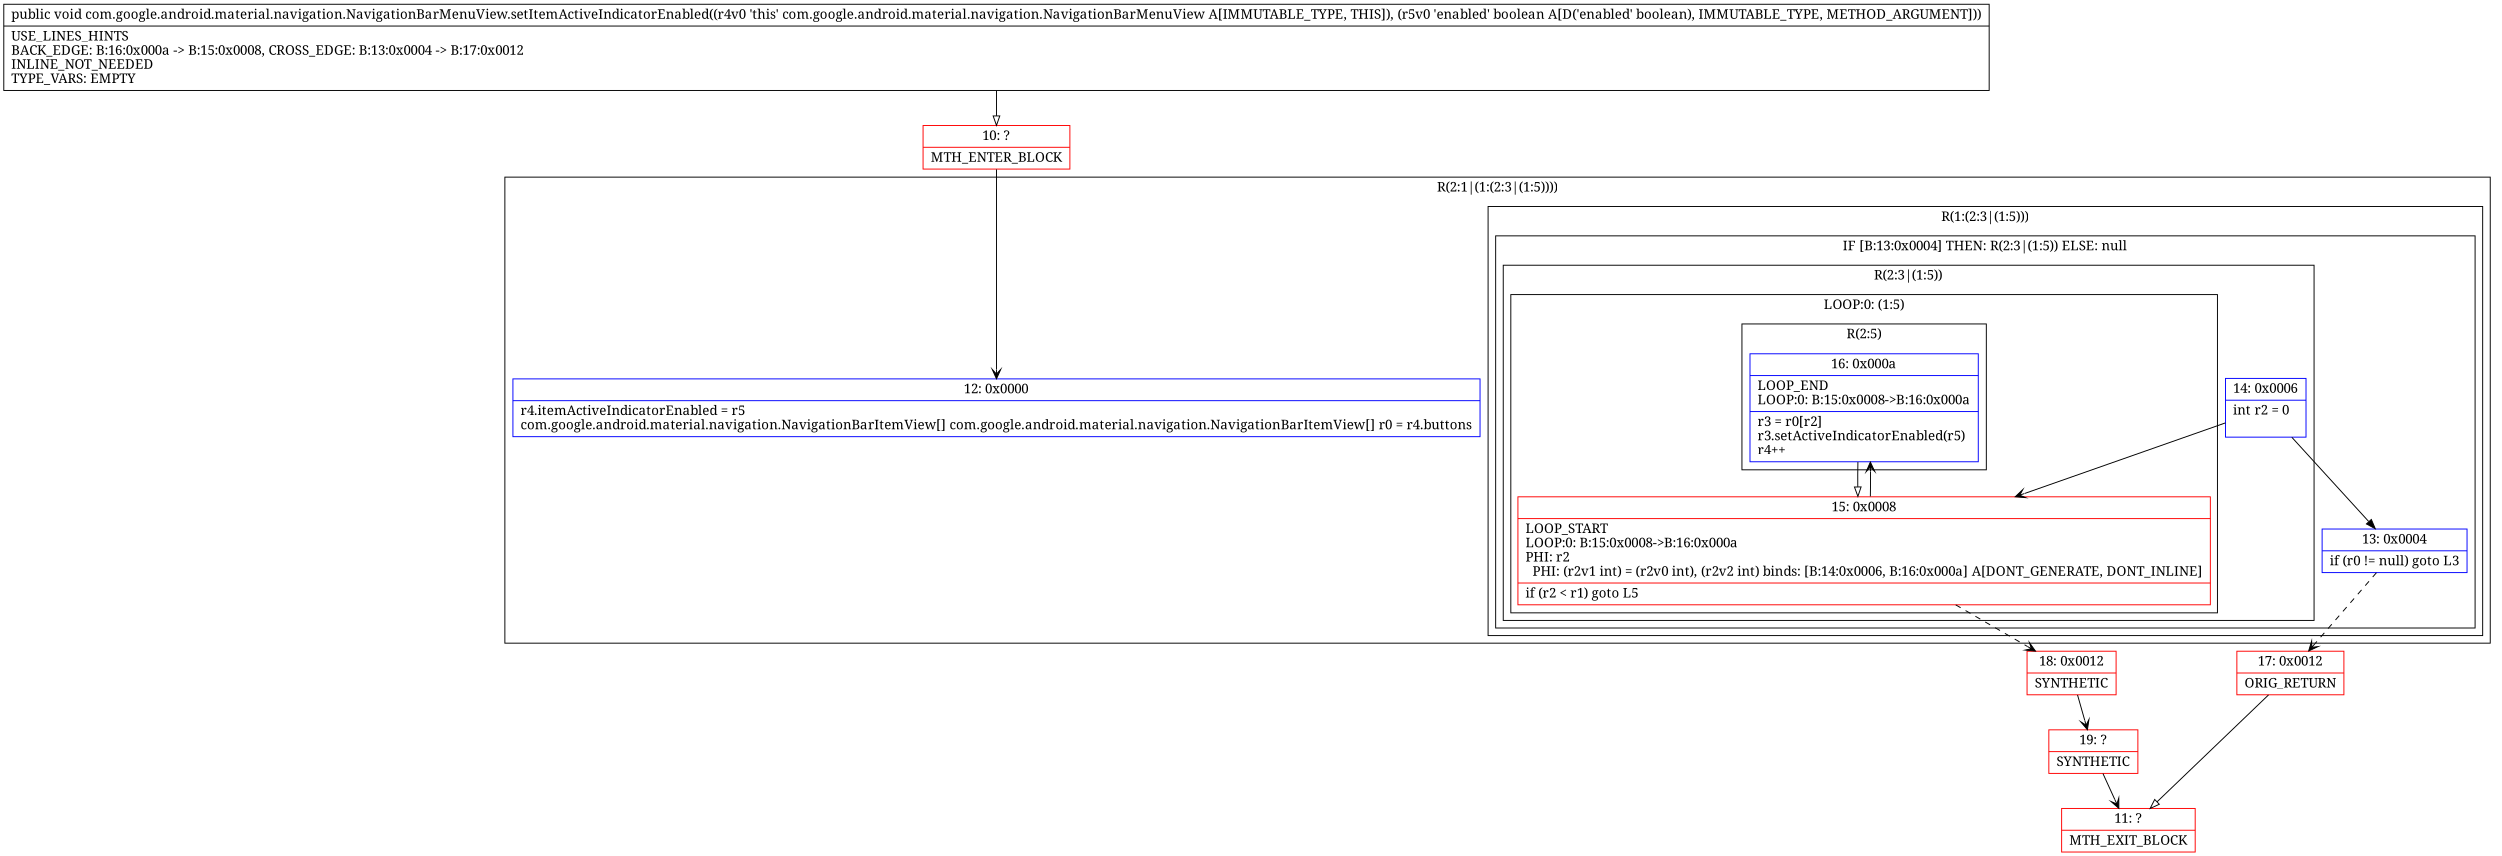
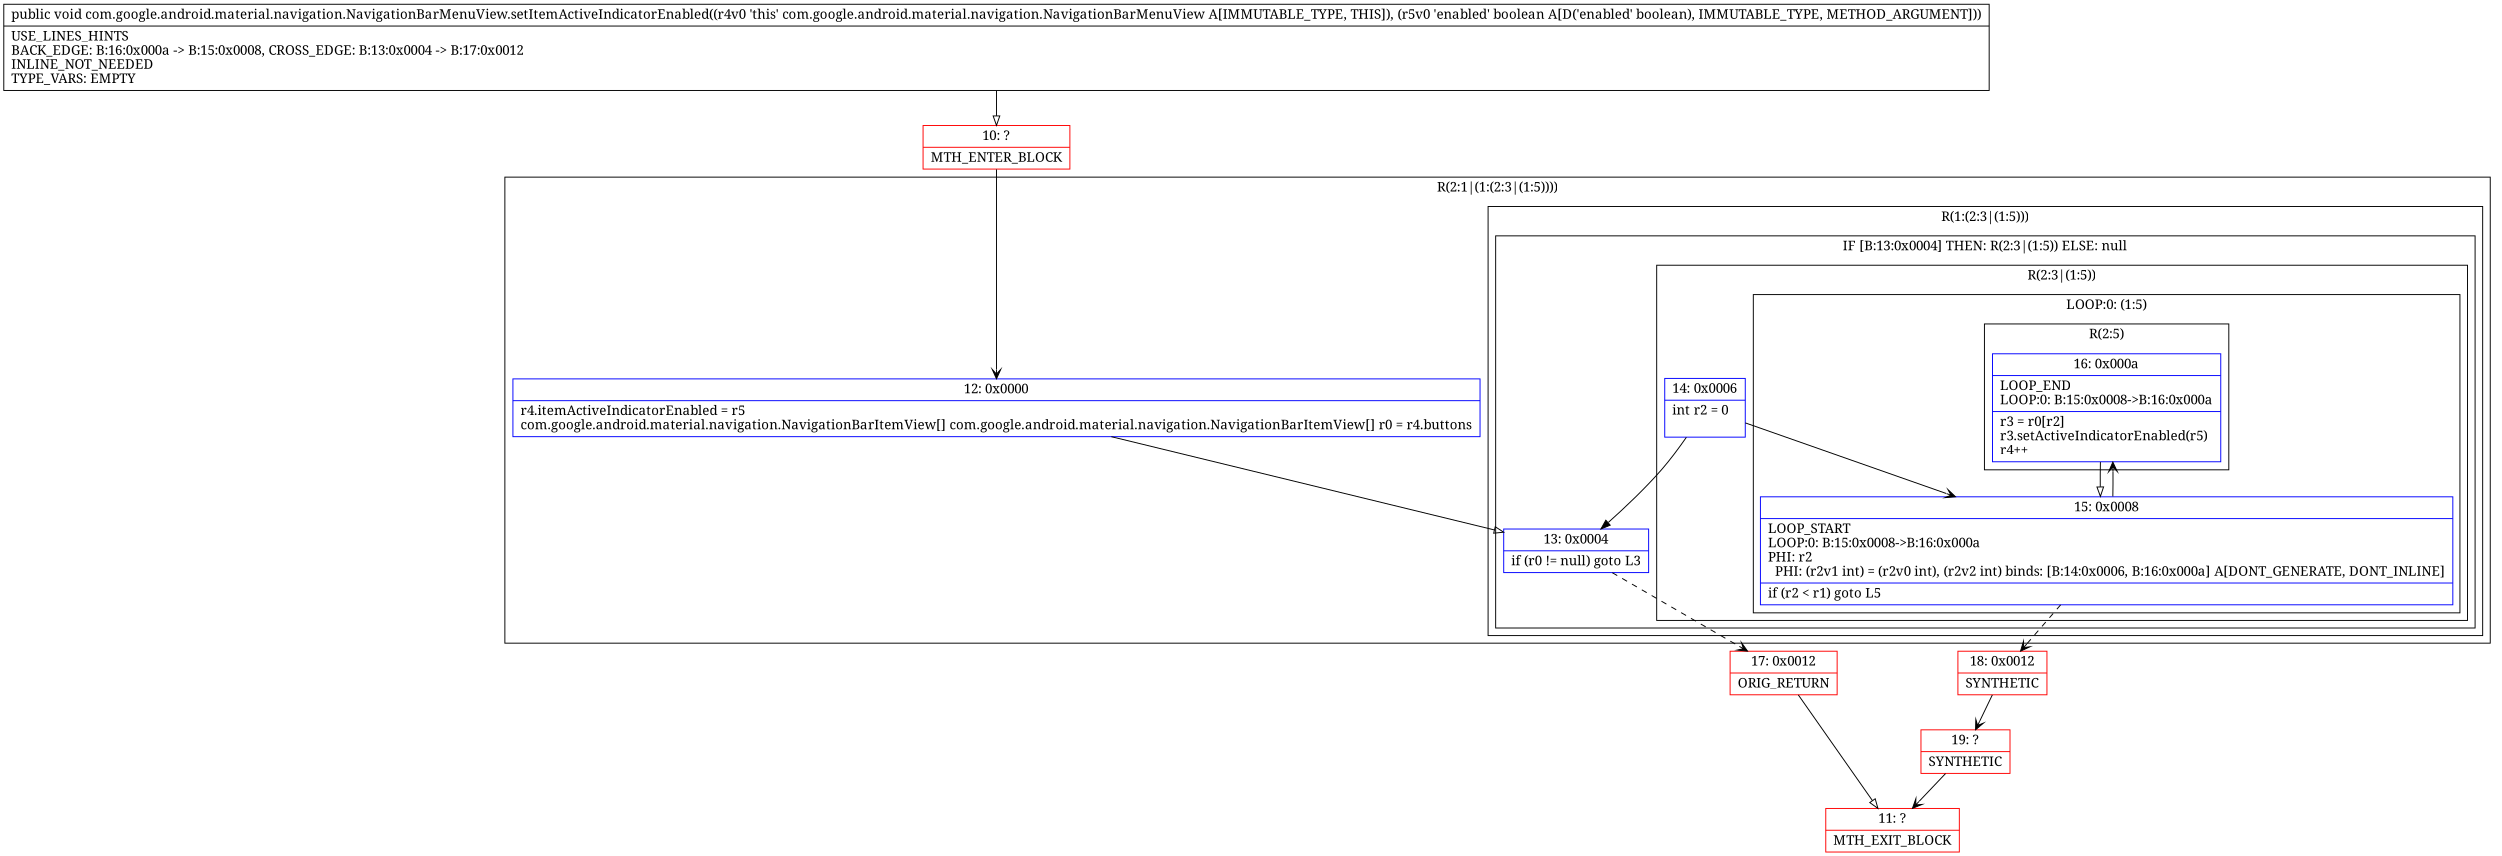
none -> (1303, 483)
(1864, 551) -> (2107, 551)
